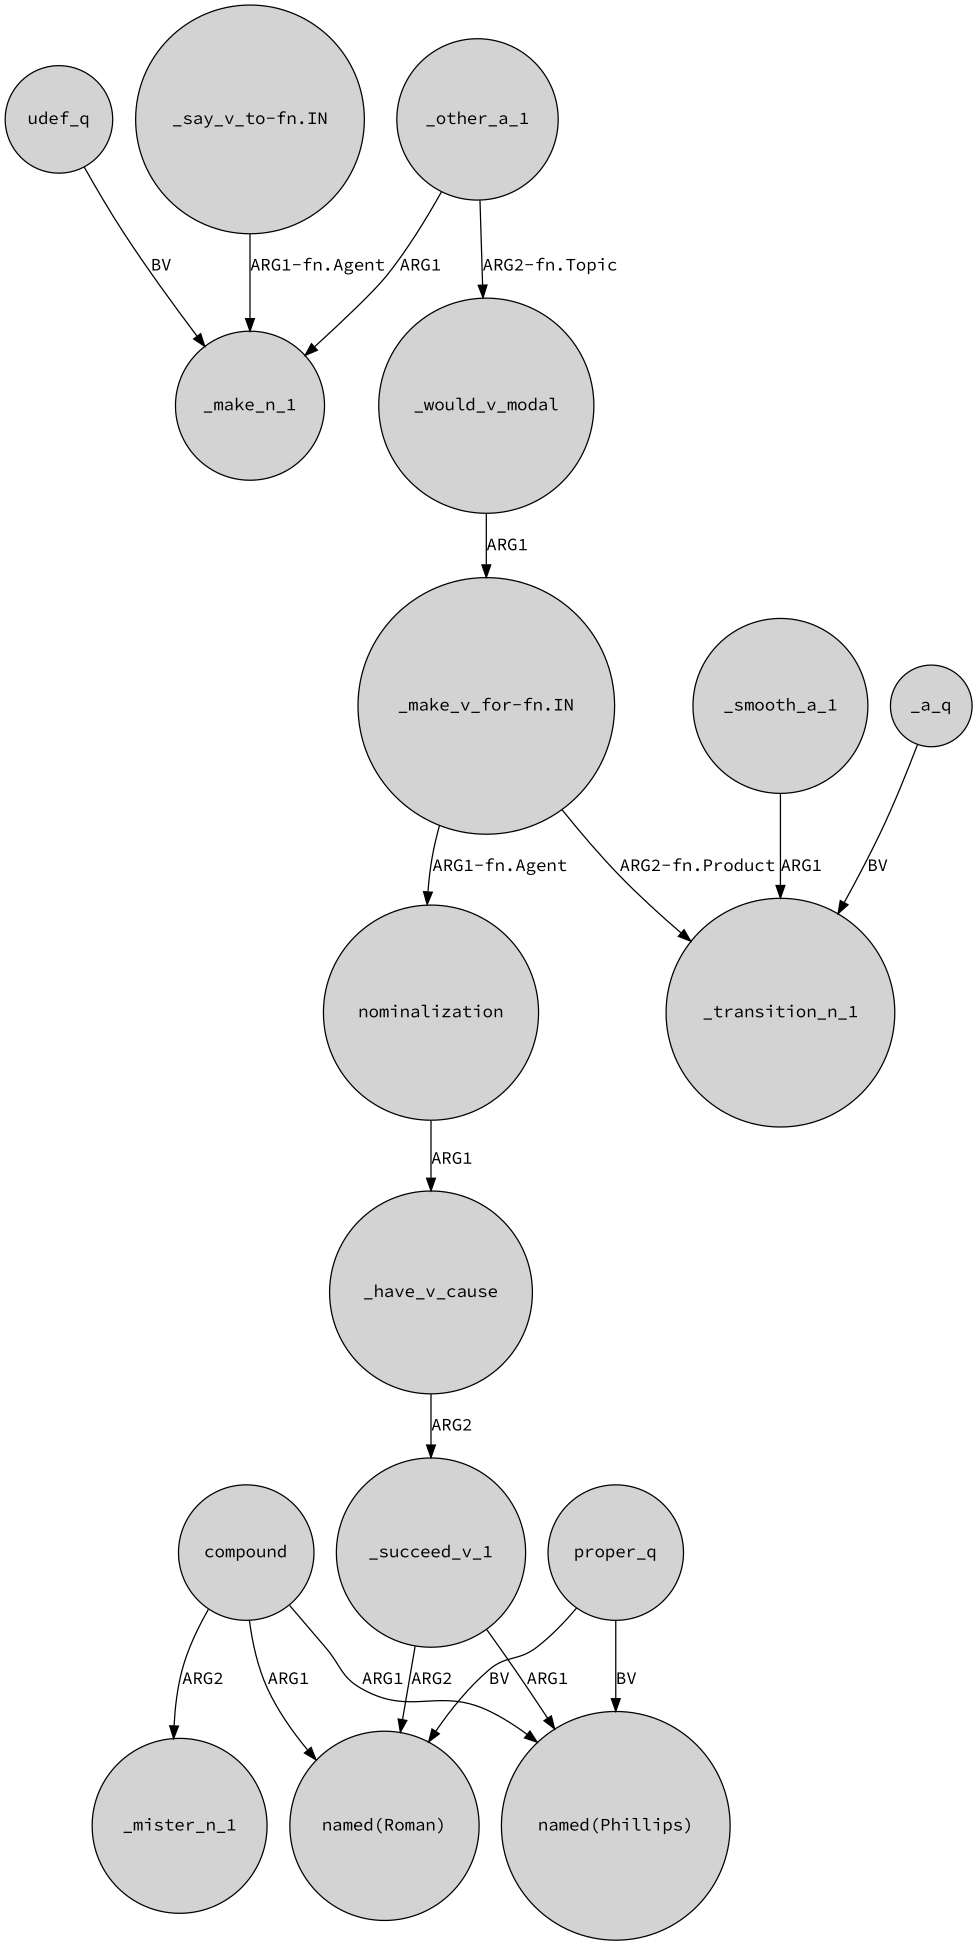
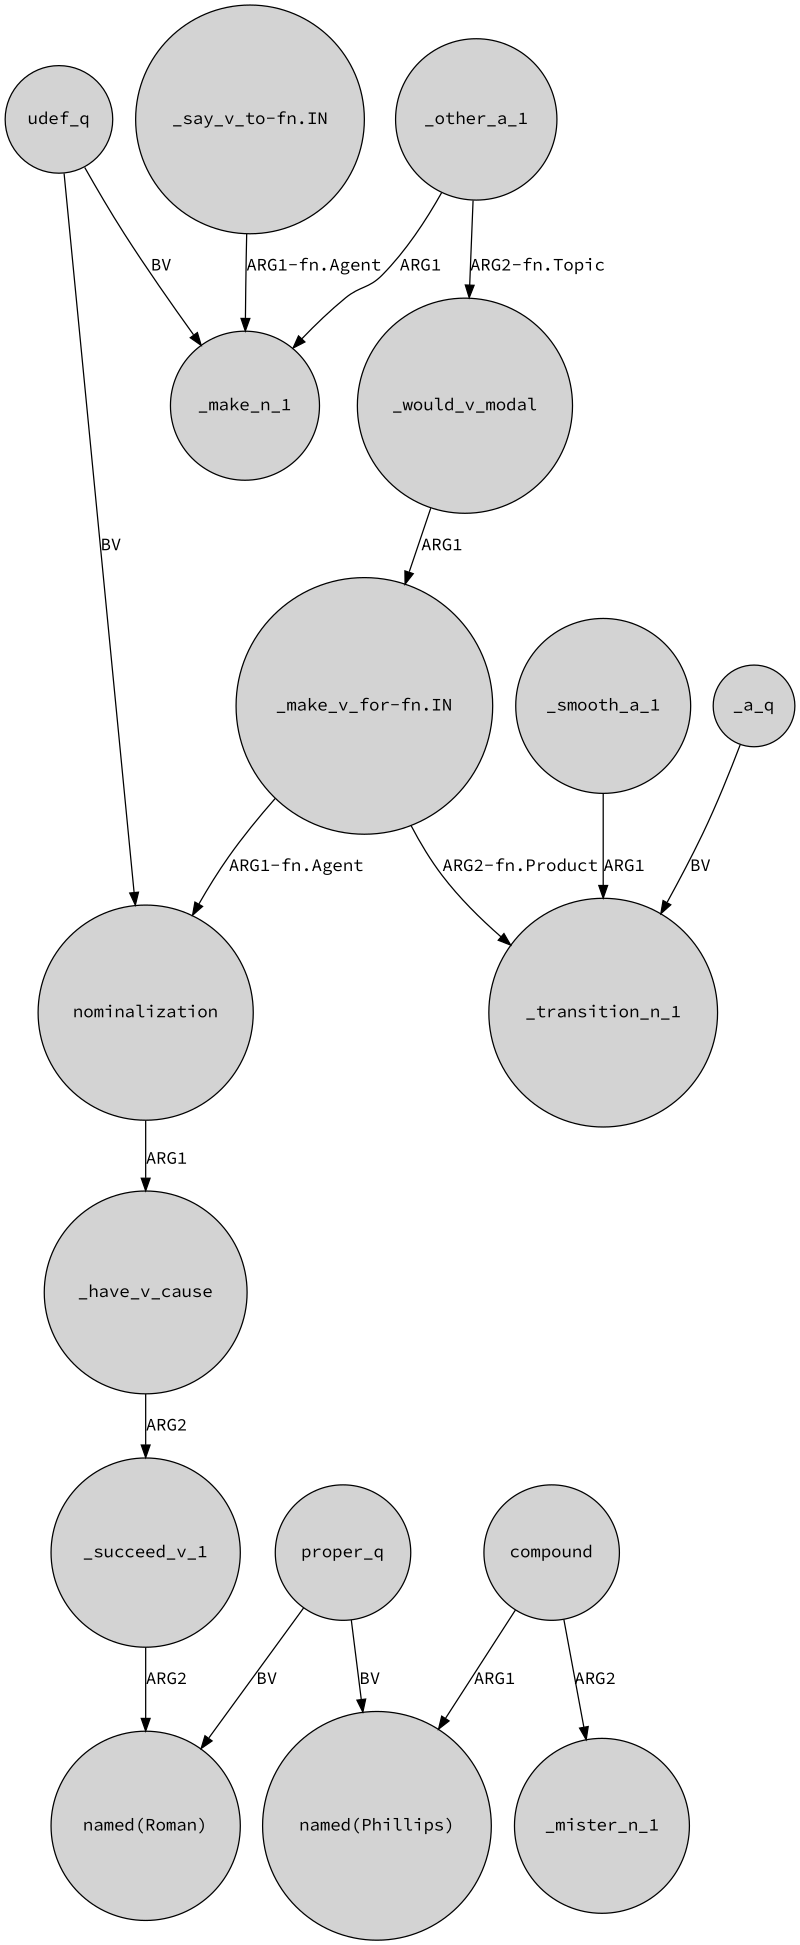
none -> (99, 533)
(518, 1674) -> none
(268, 1690) -> none
